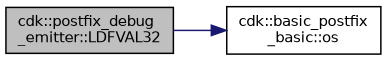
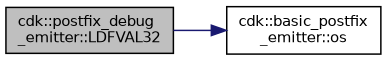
(304, 30) -> (304, 30)
